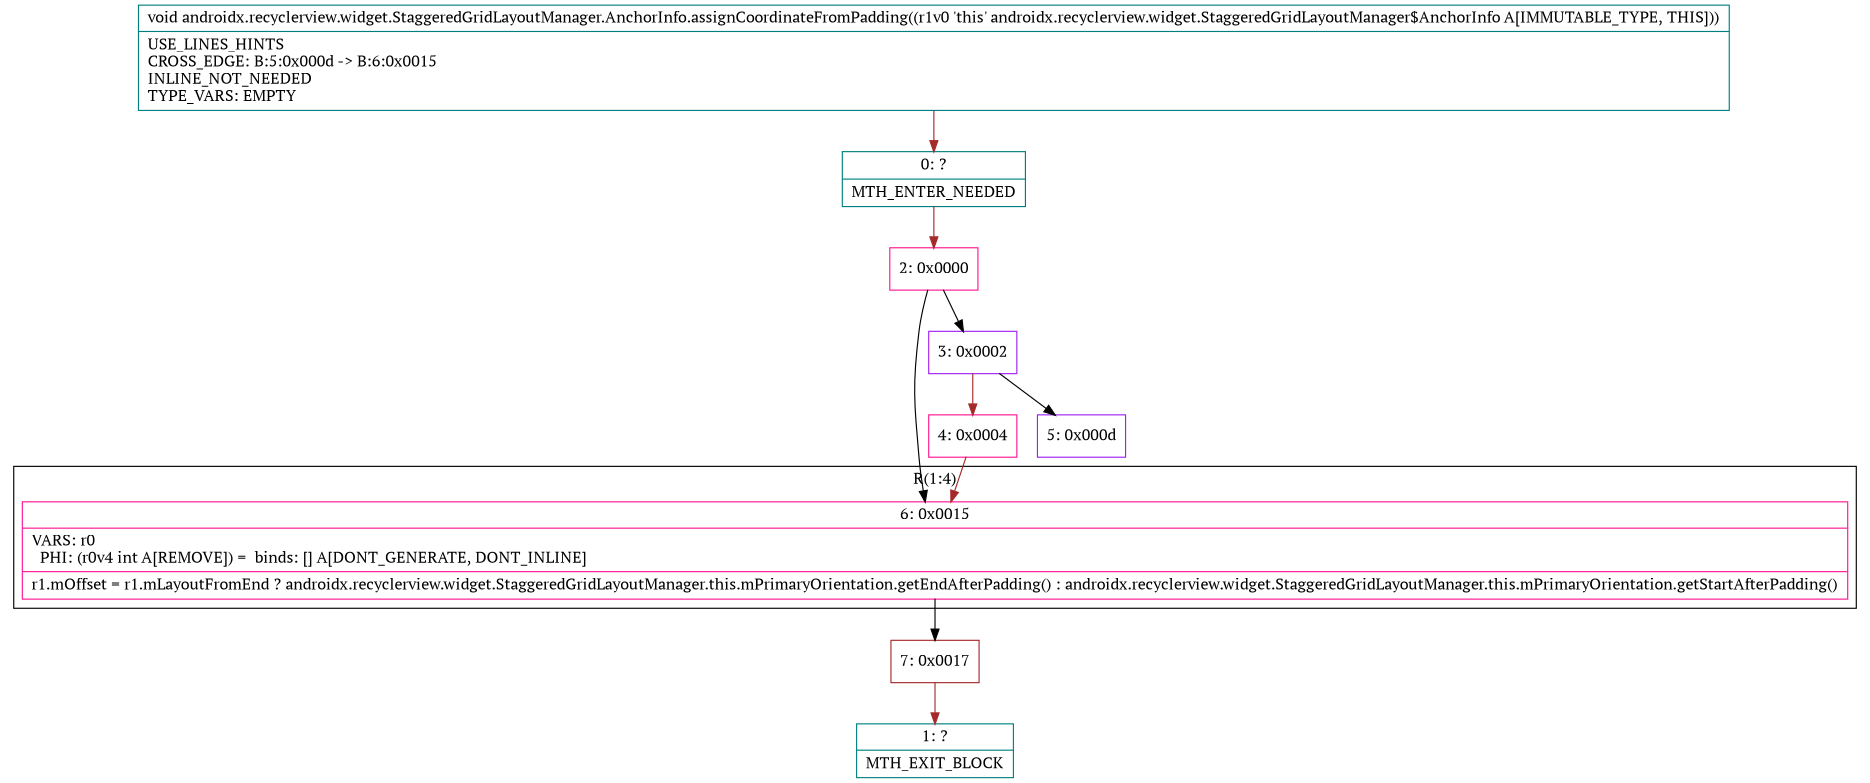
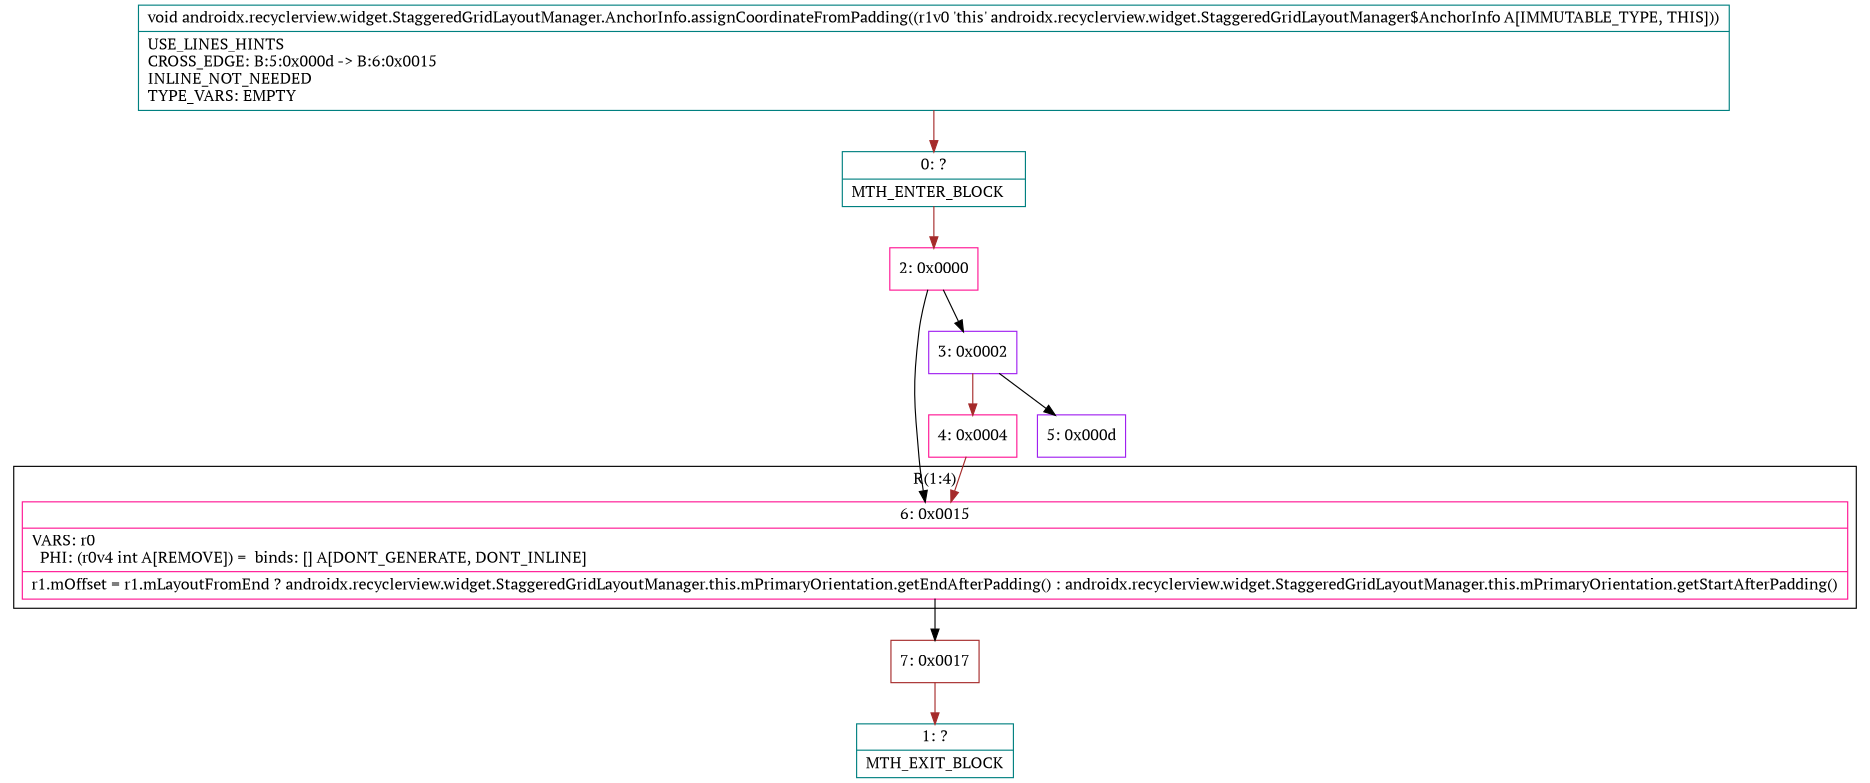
(934, 192) -> (928, 192)
